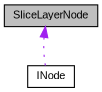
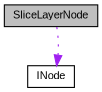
(44, 52) -> (58, 41)
